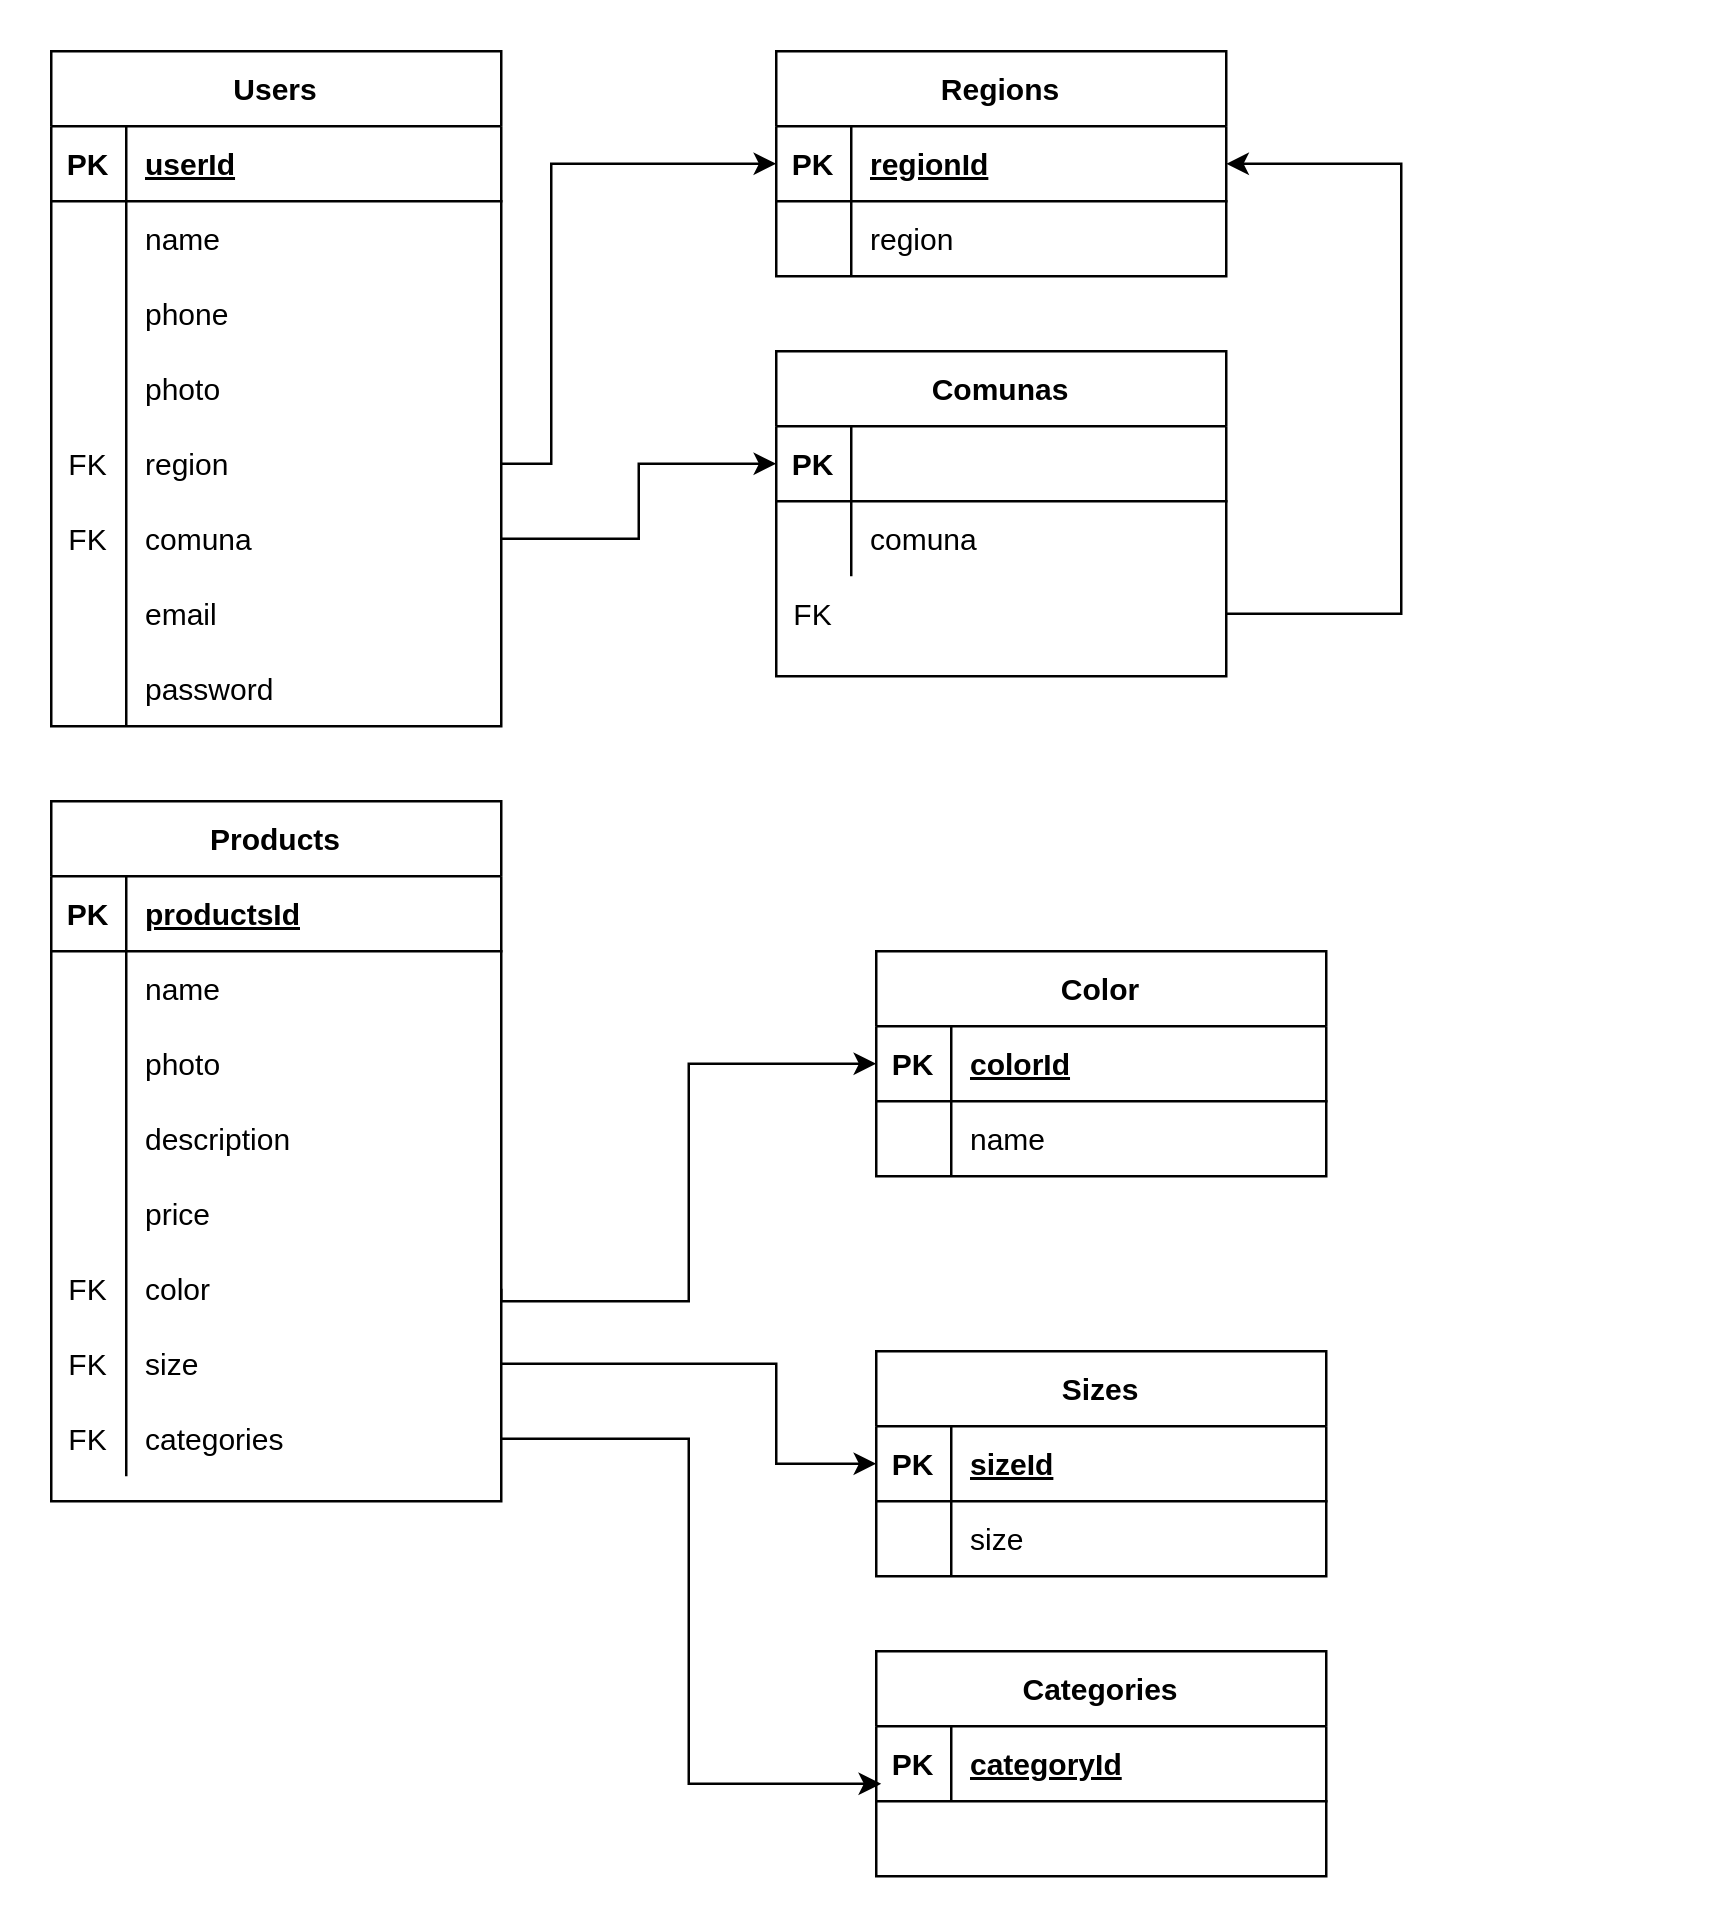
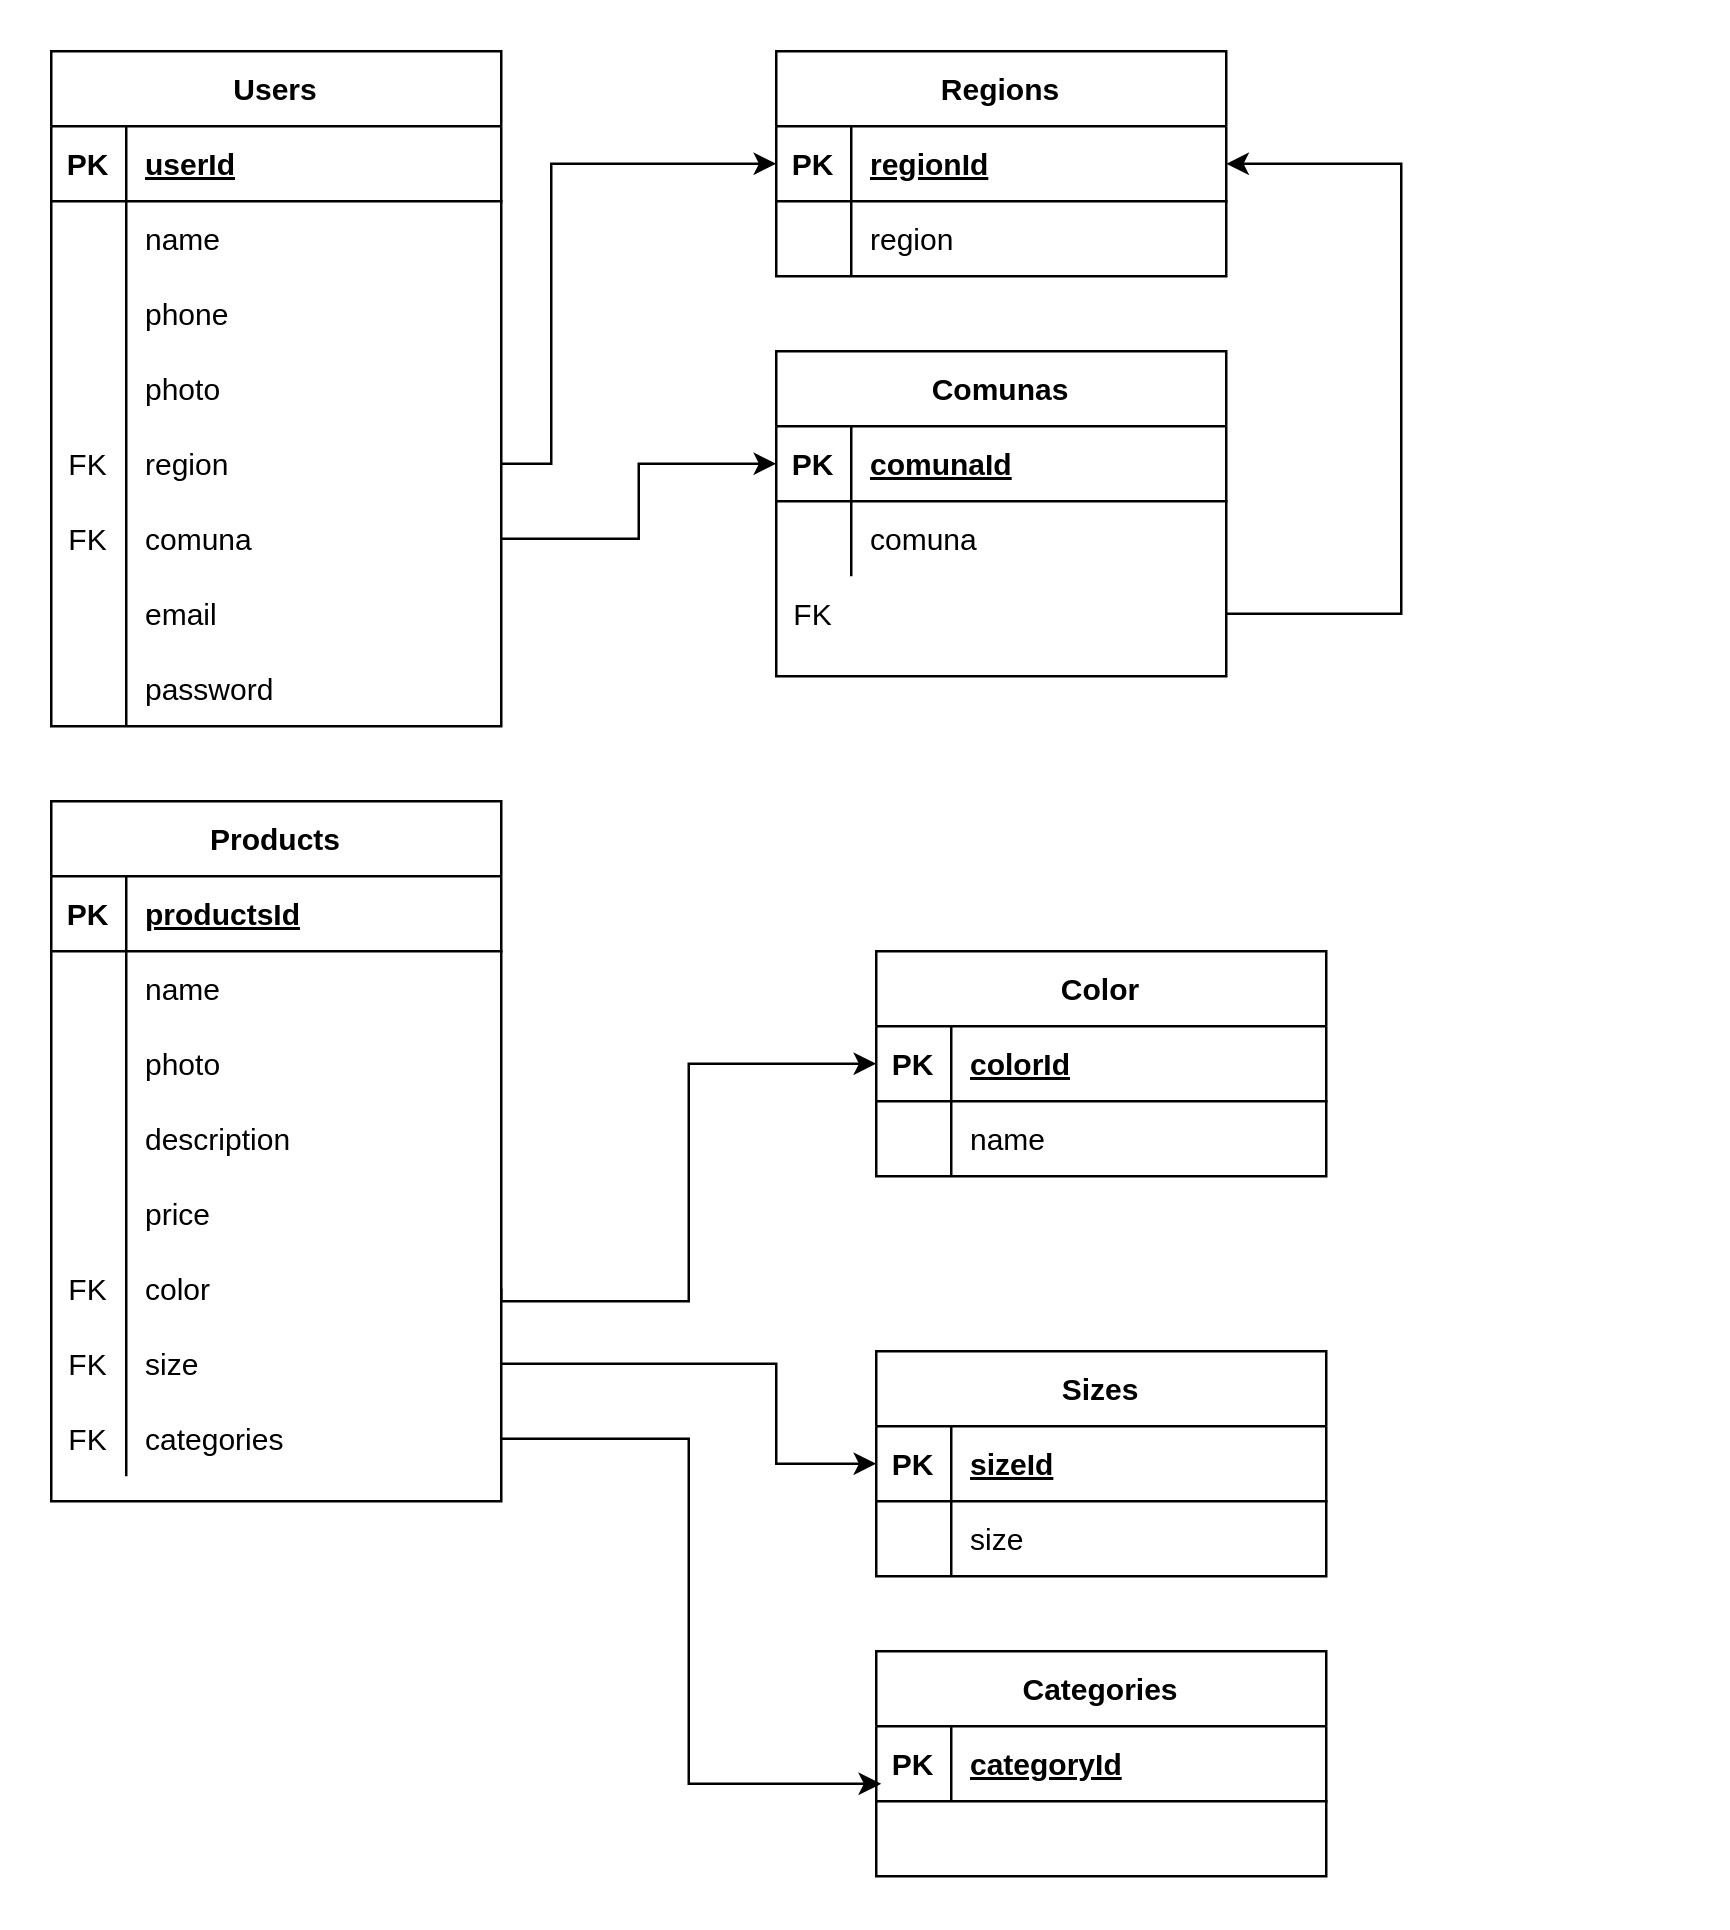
none -> (1039, 464)
